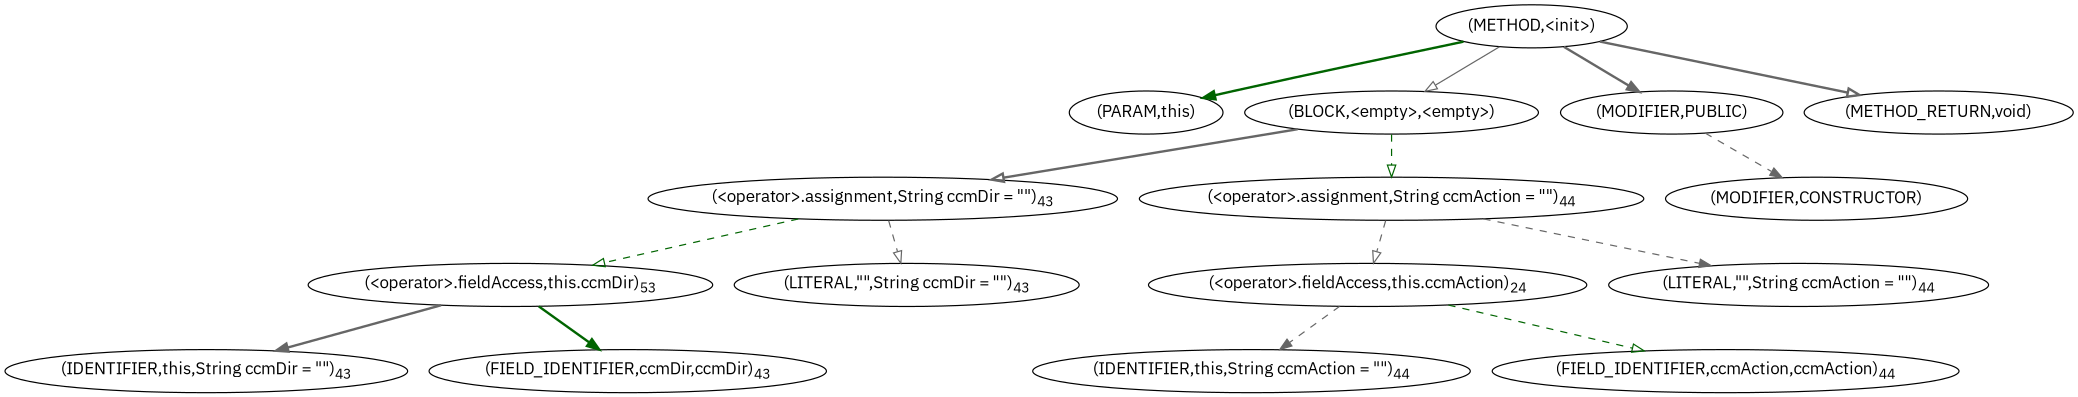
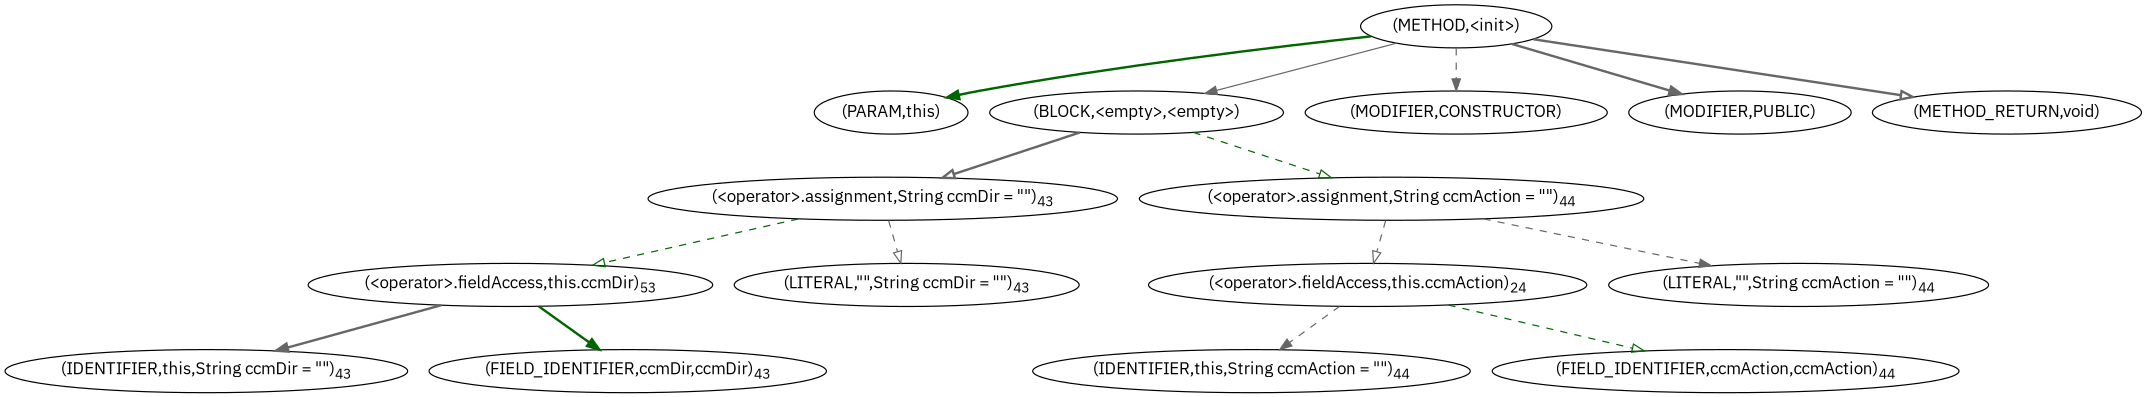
(1467, 66) -> (1306, 67)
(1738, 152) -> (1456, 64)
